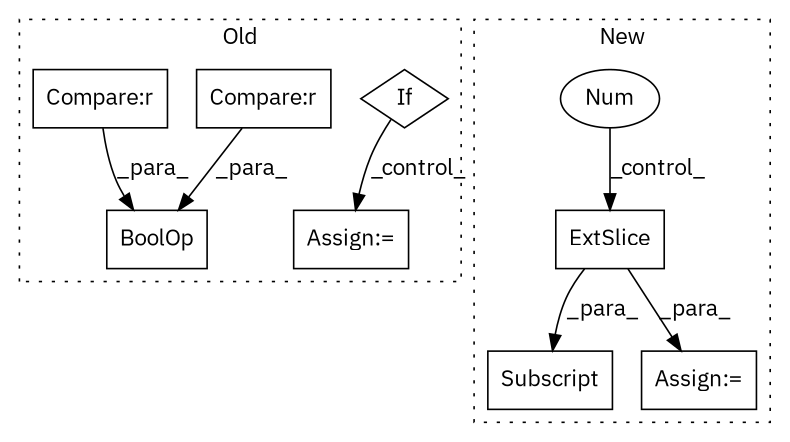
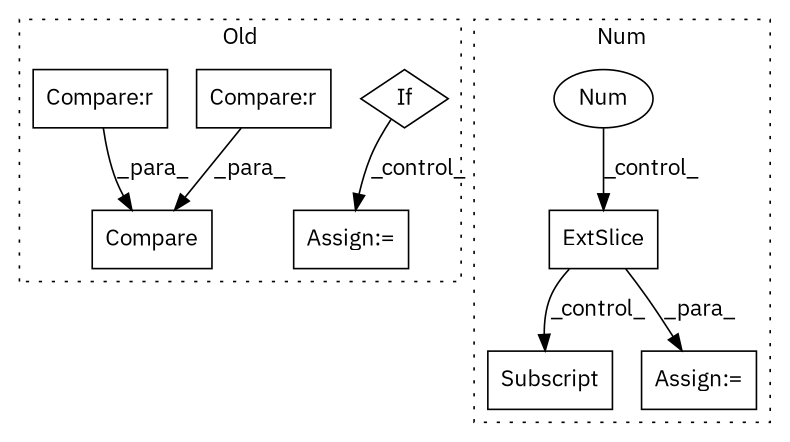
(622, 38) -> (622, 38)
(157, 239) -> (152, 239)
(604, 310) -> (599, 310)
